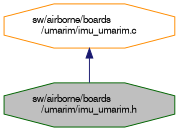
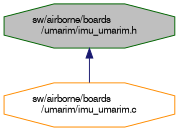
(89, 70) -> (89, 70)
